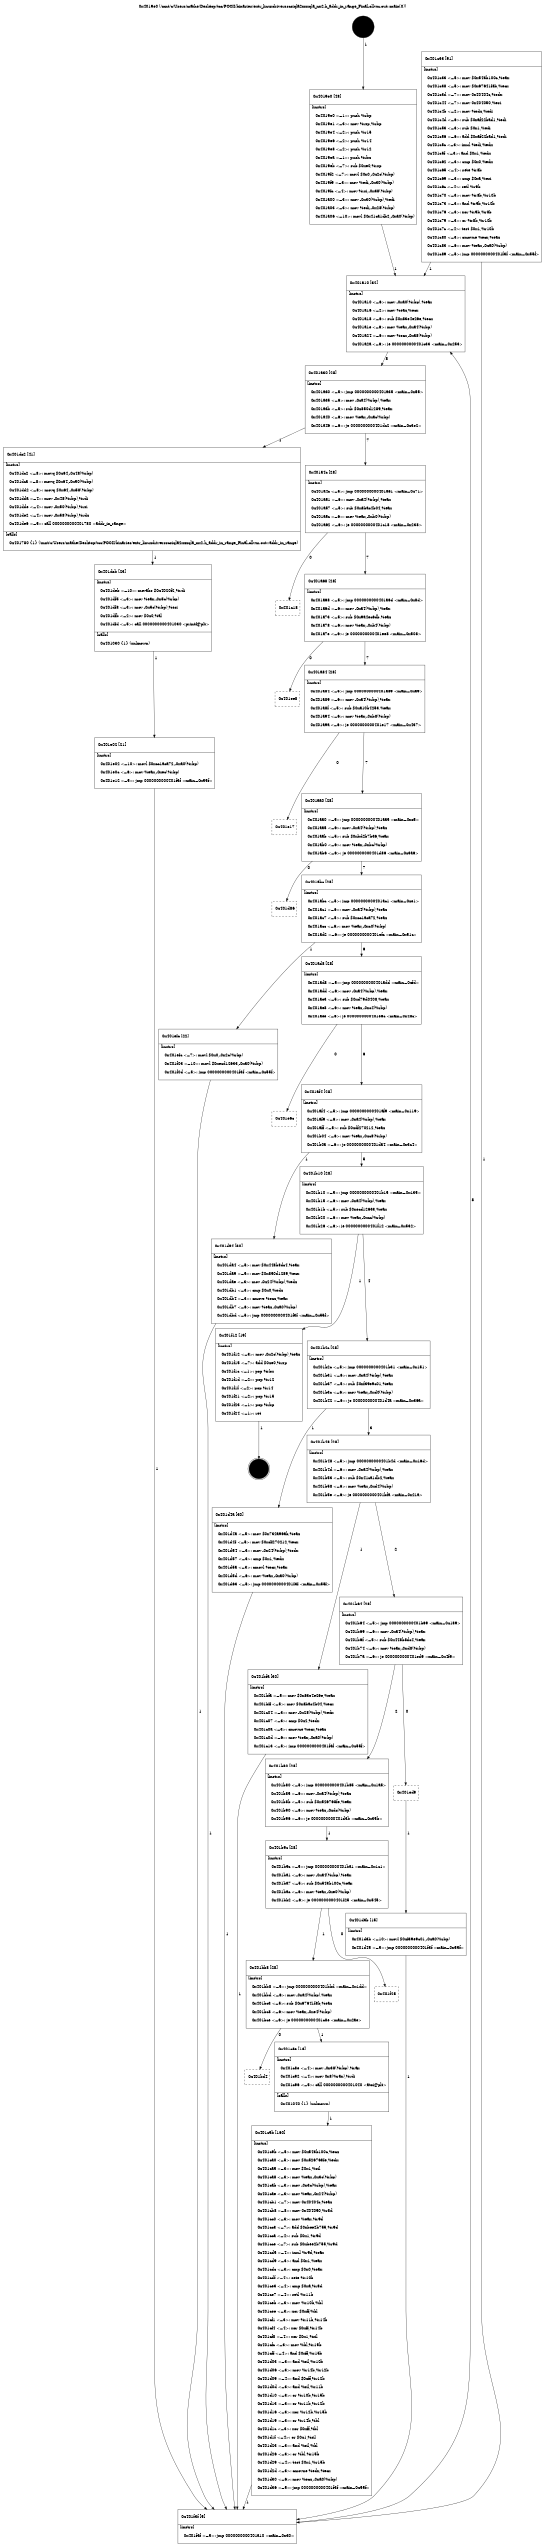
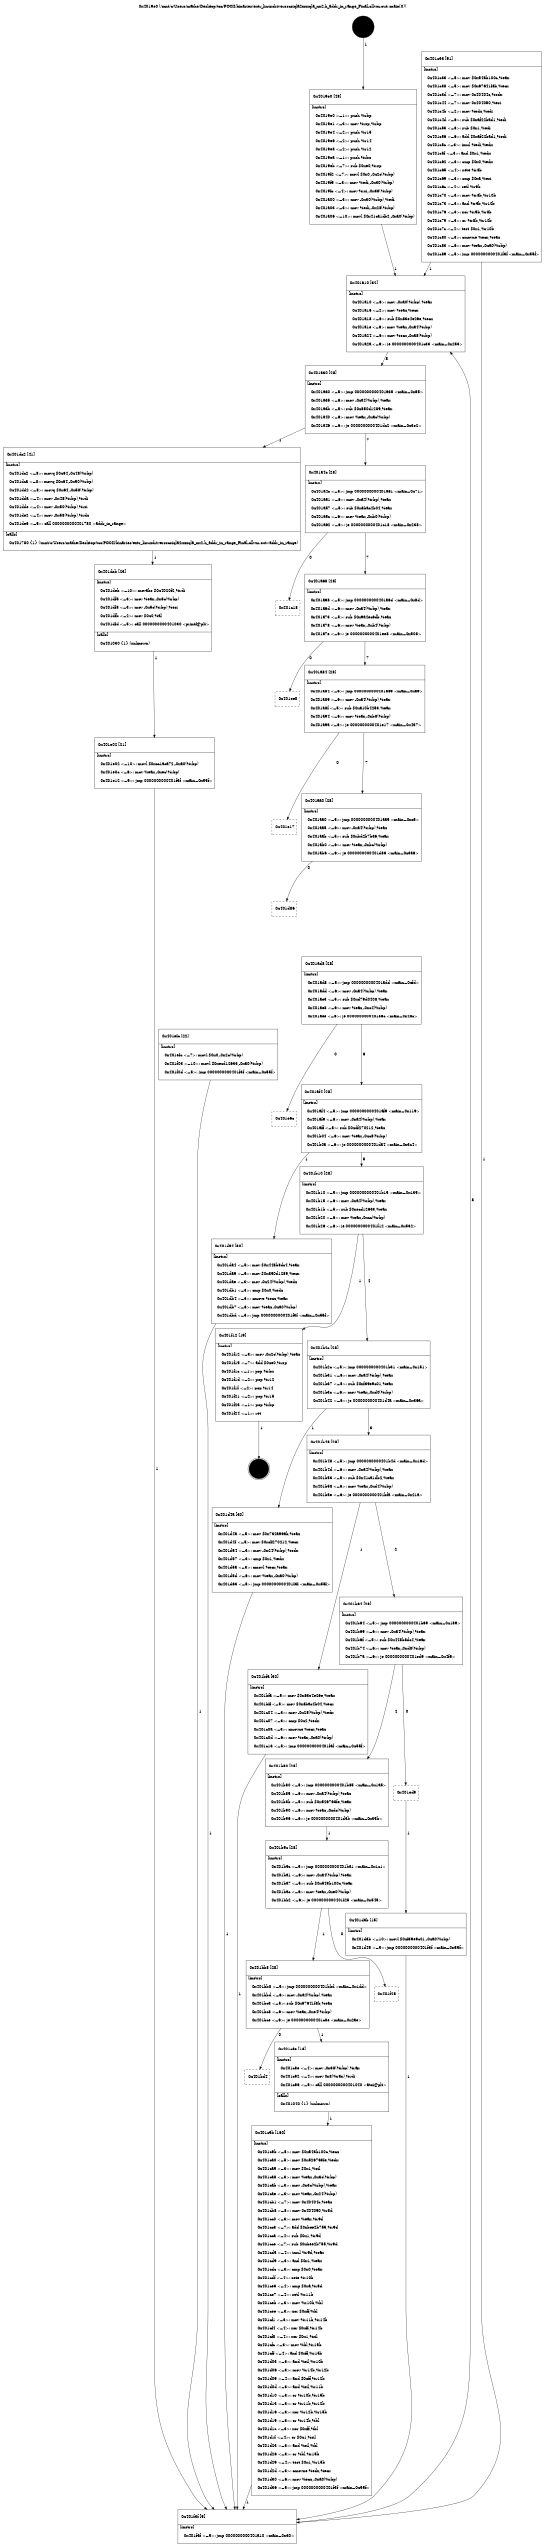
(362, 909) -> none
